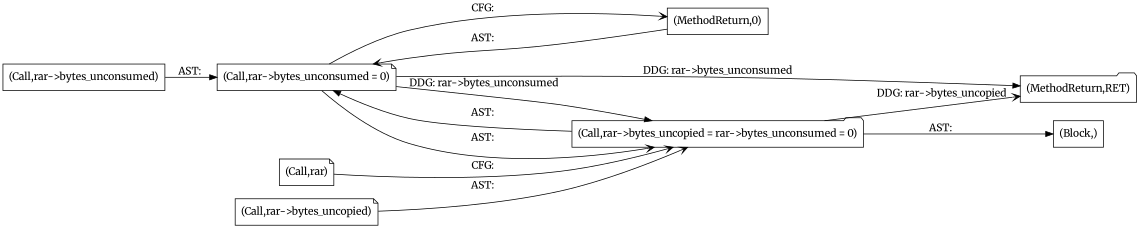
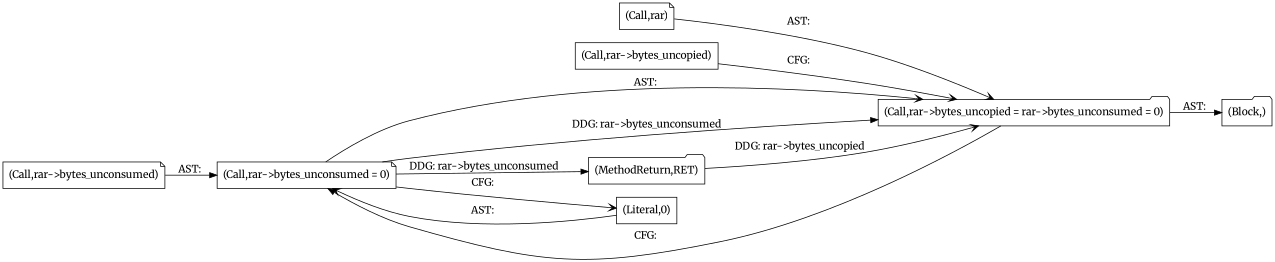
(718, 21) -> (647, 211)
(84, 77) -> (84, 175)
(919, 109) -> (839, 156)
(484, 113) -> (647, 236)
(1078, 134) -> (1247, 113)
(484, 166) -> (800, 22)
(484, 186) -> (800, 61)
(307, 212) -> (647, 56)
